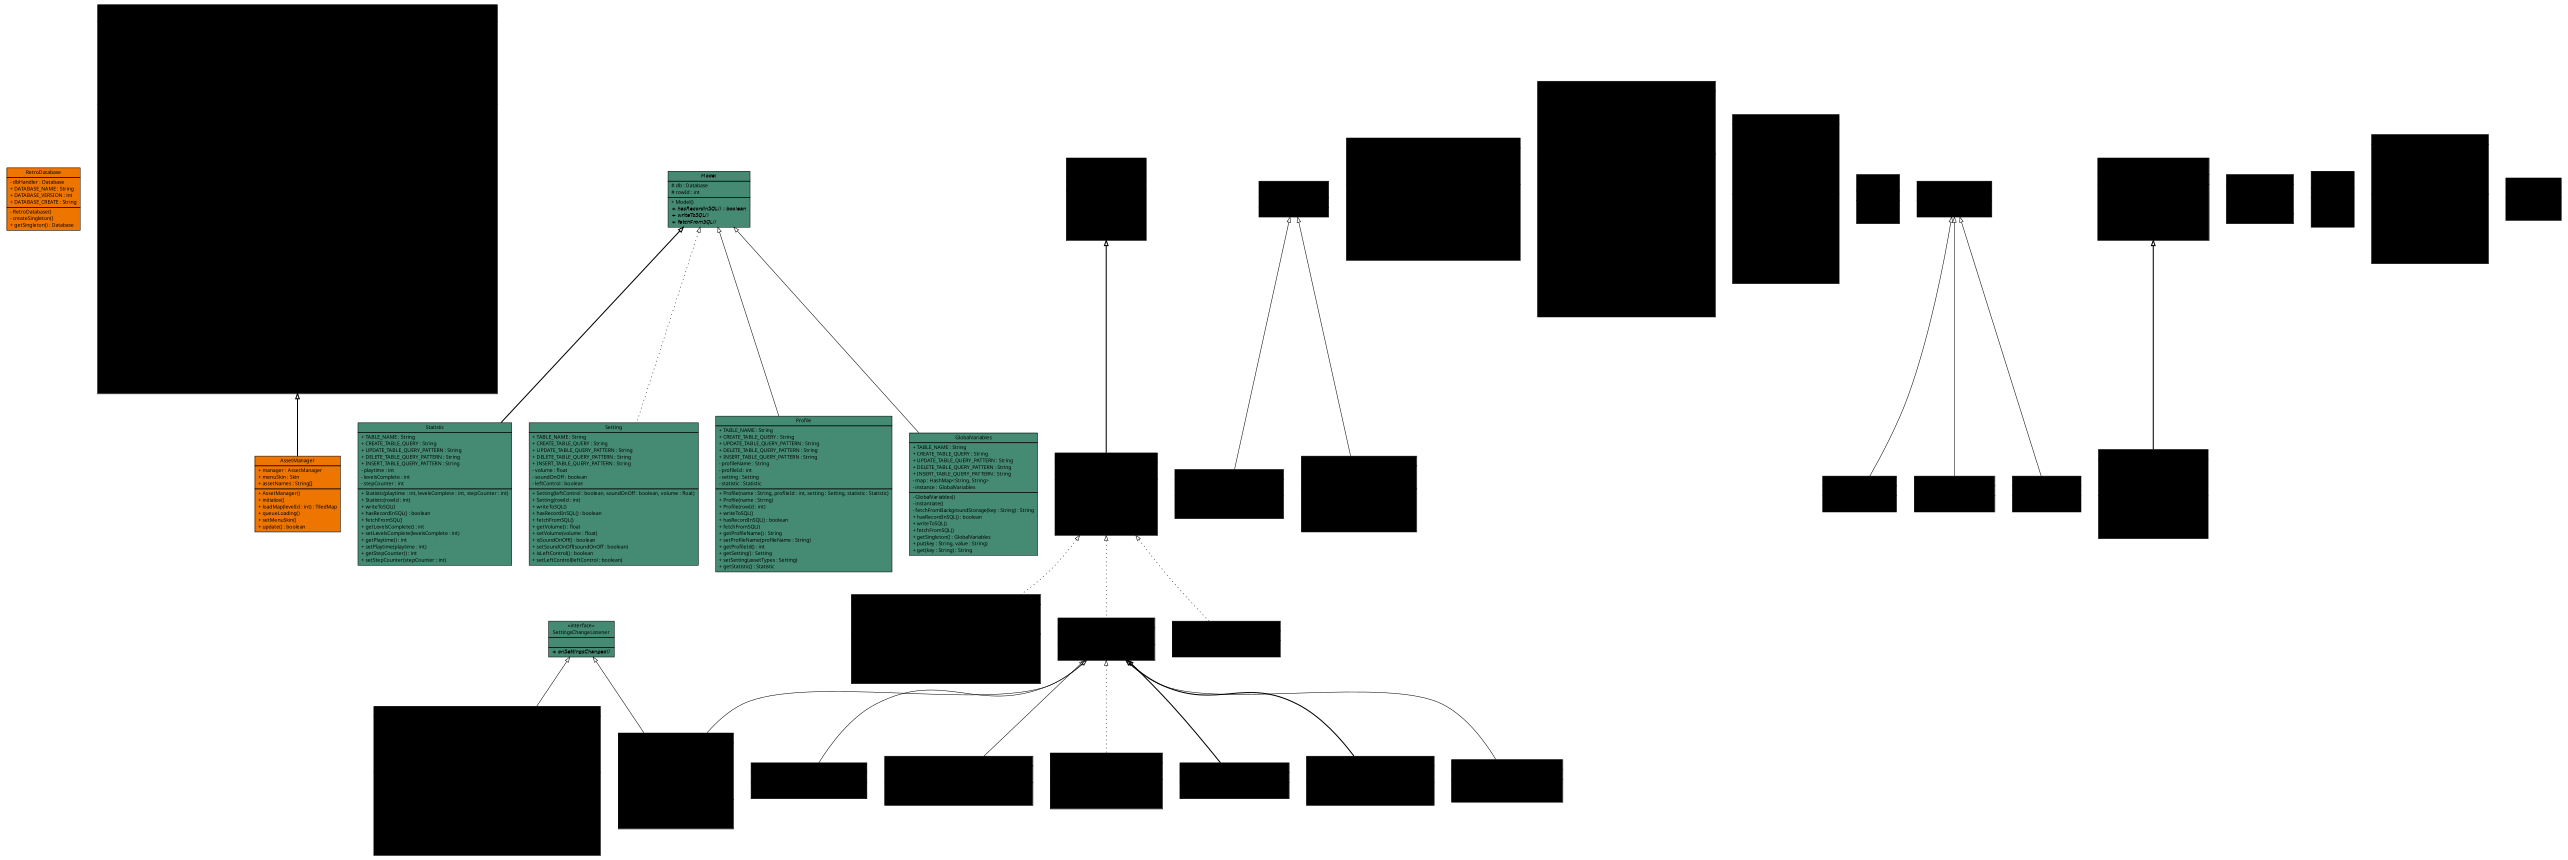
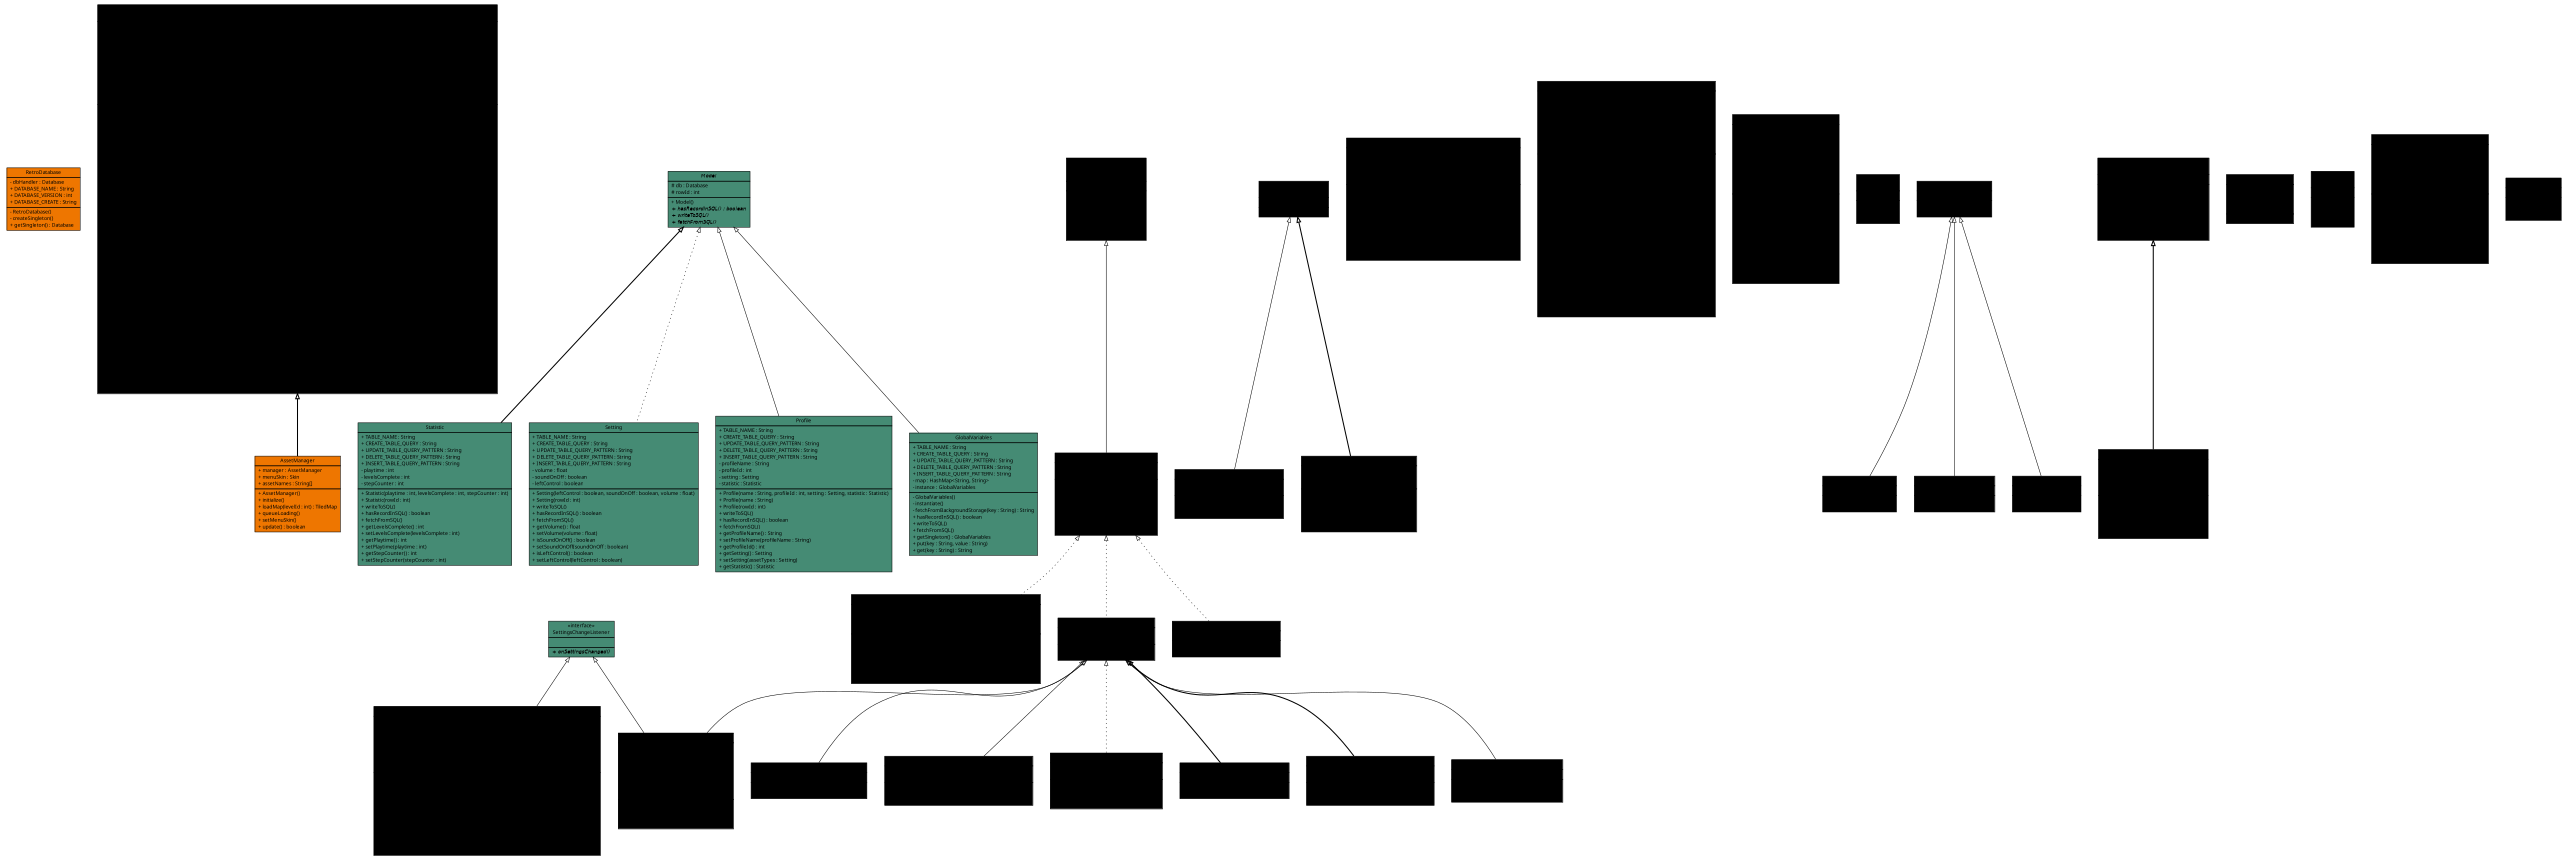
(1325, 339) -> (1325, 339)
(1106, 349) -> (1106, 349)
